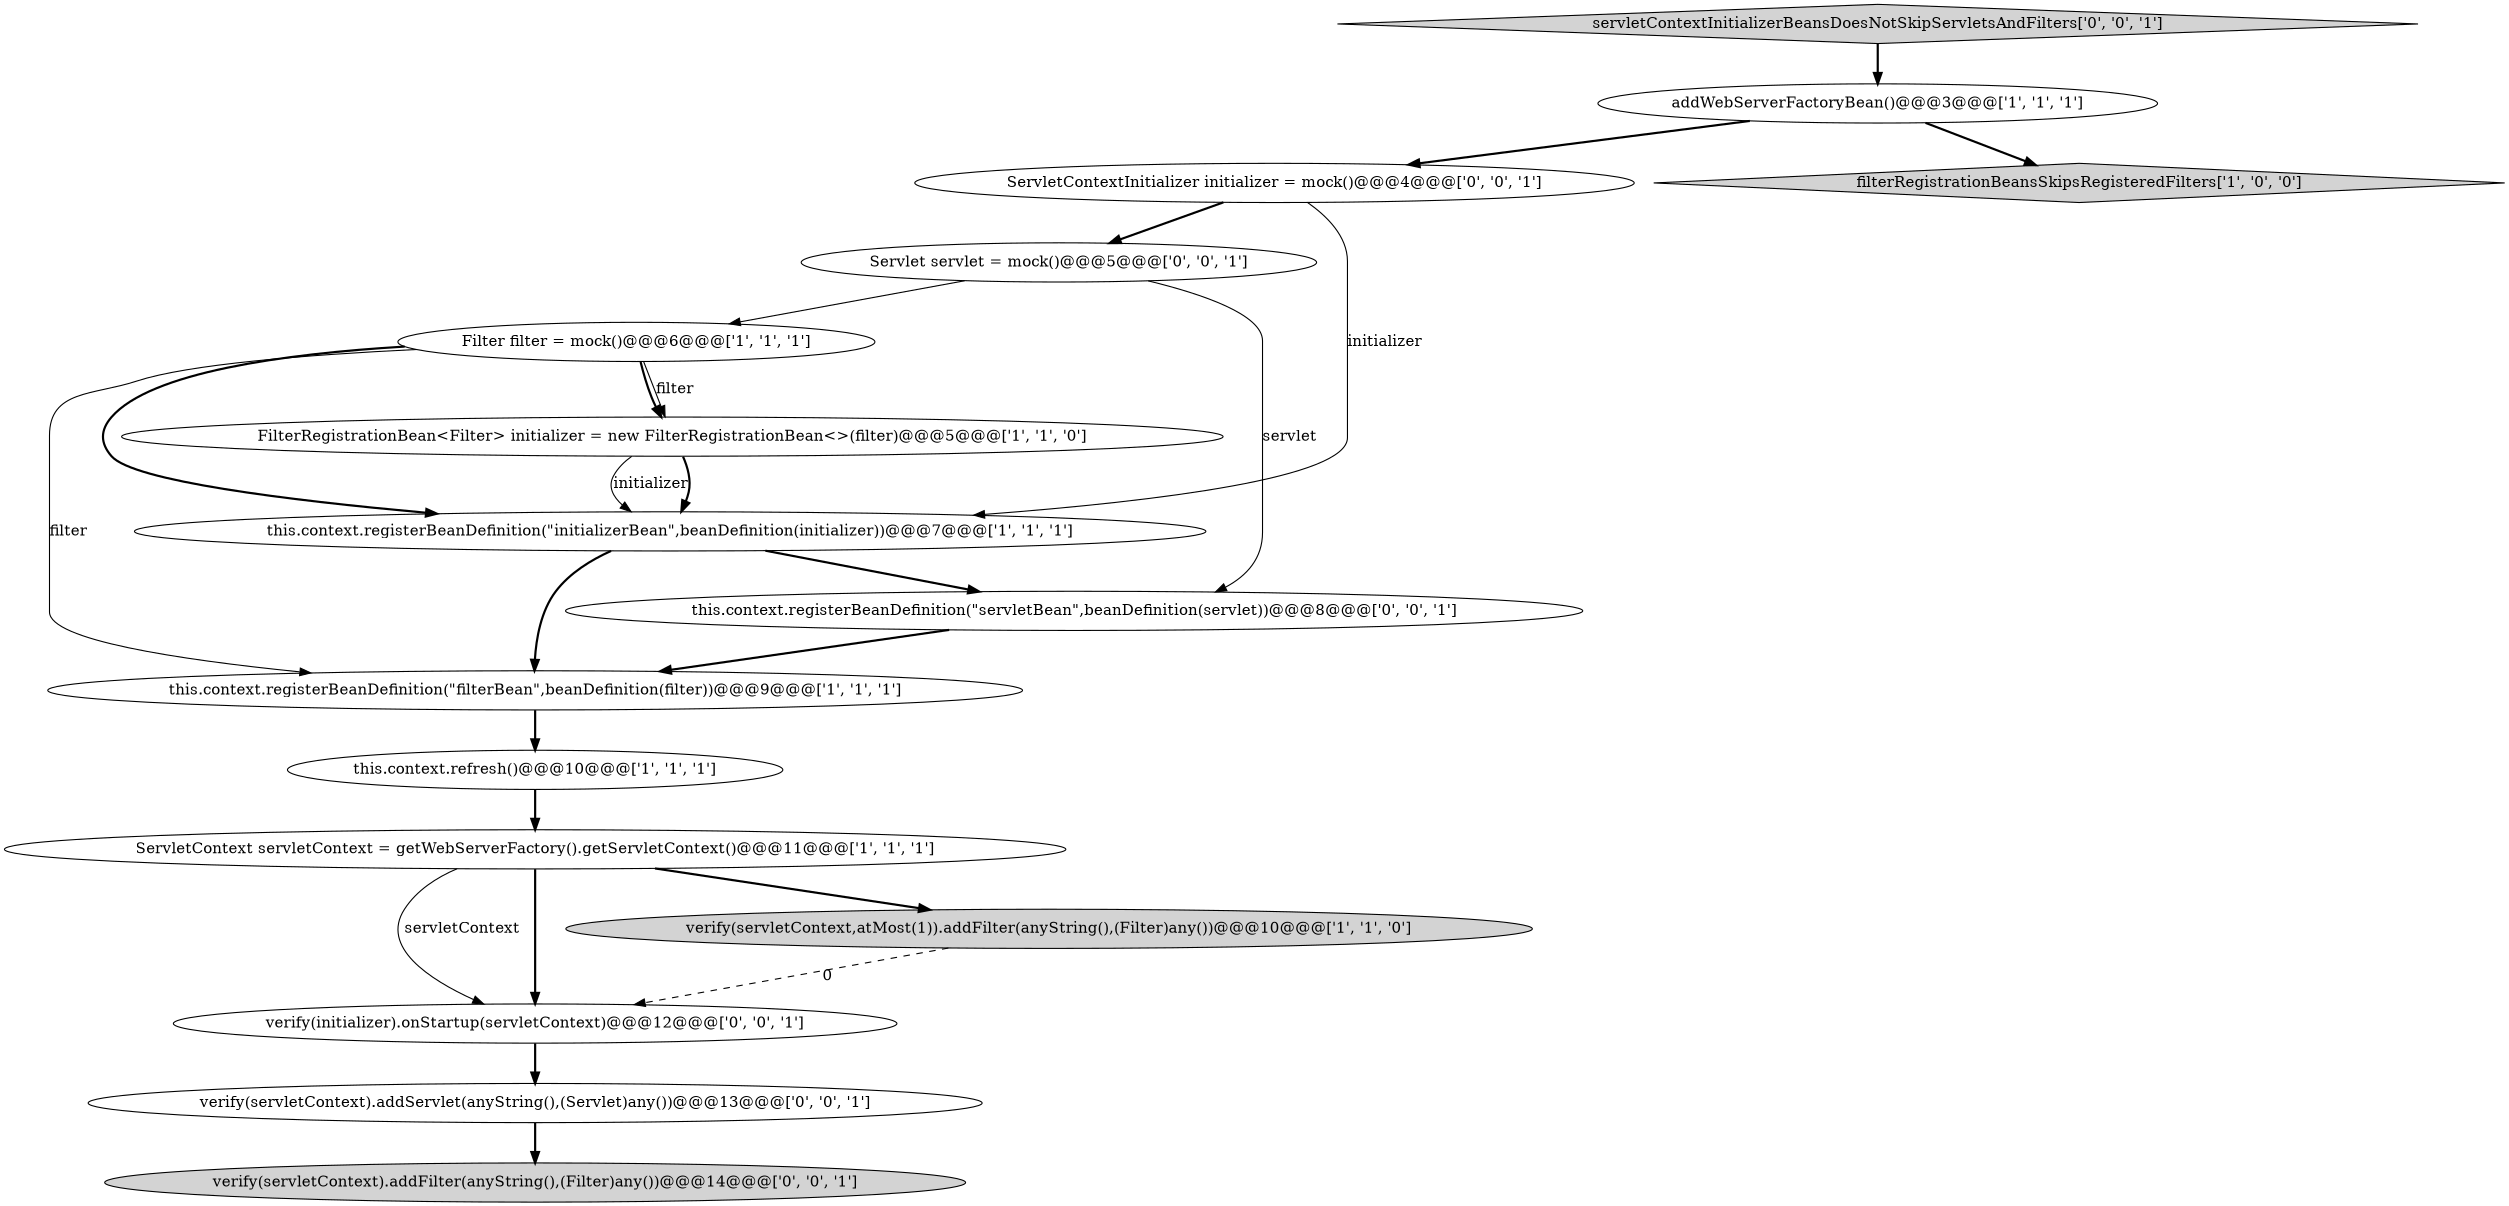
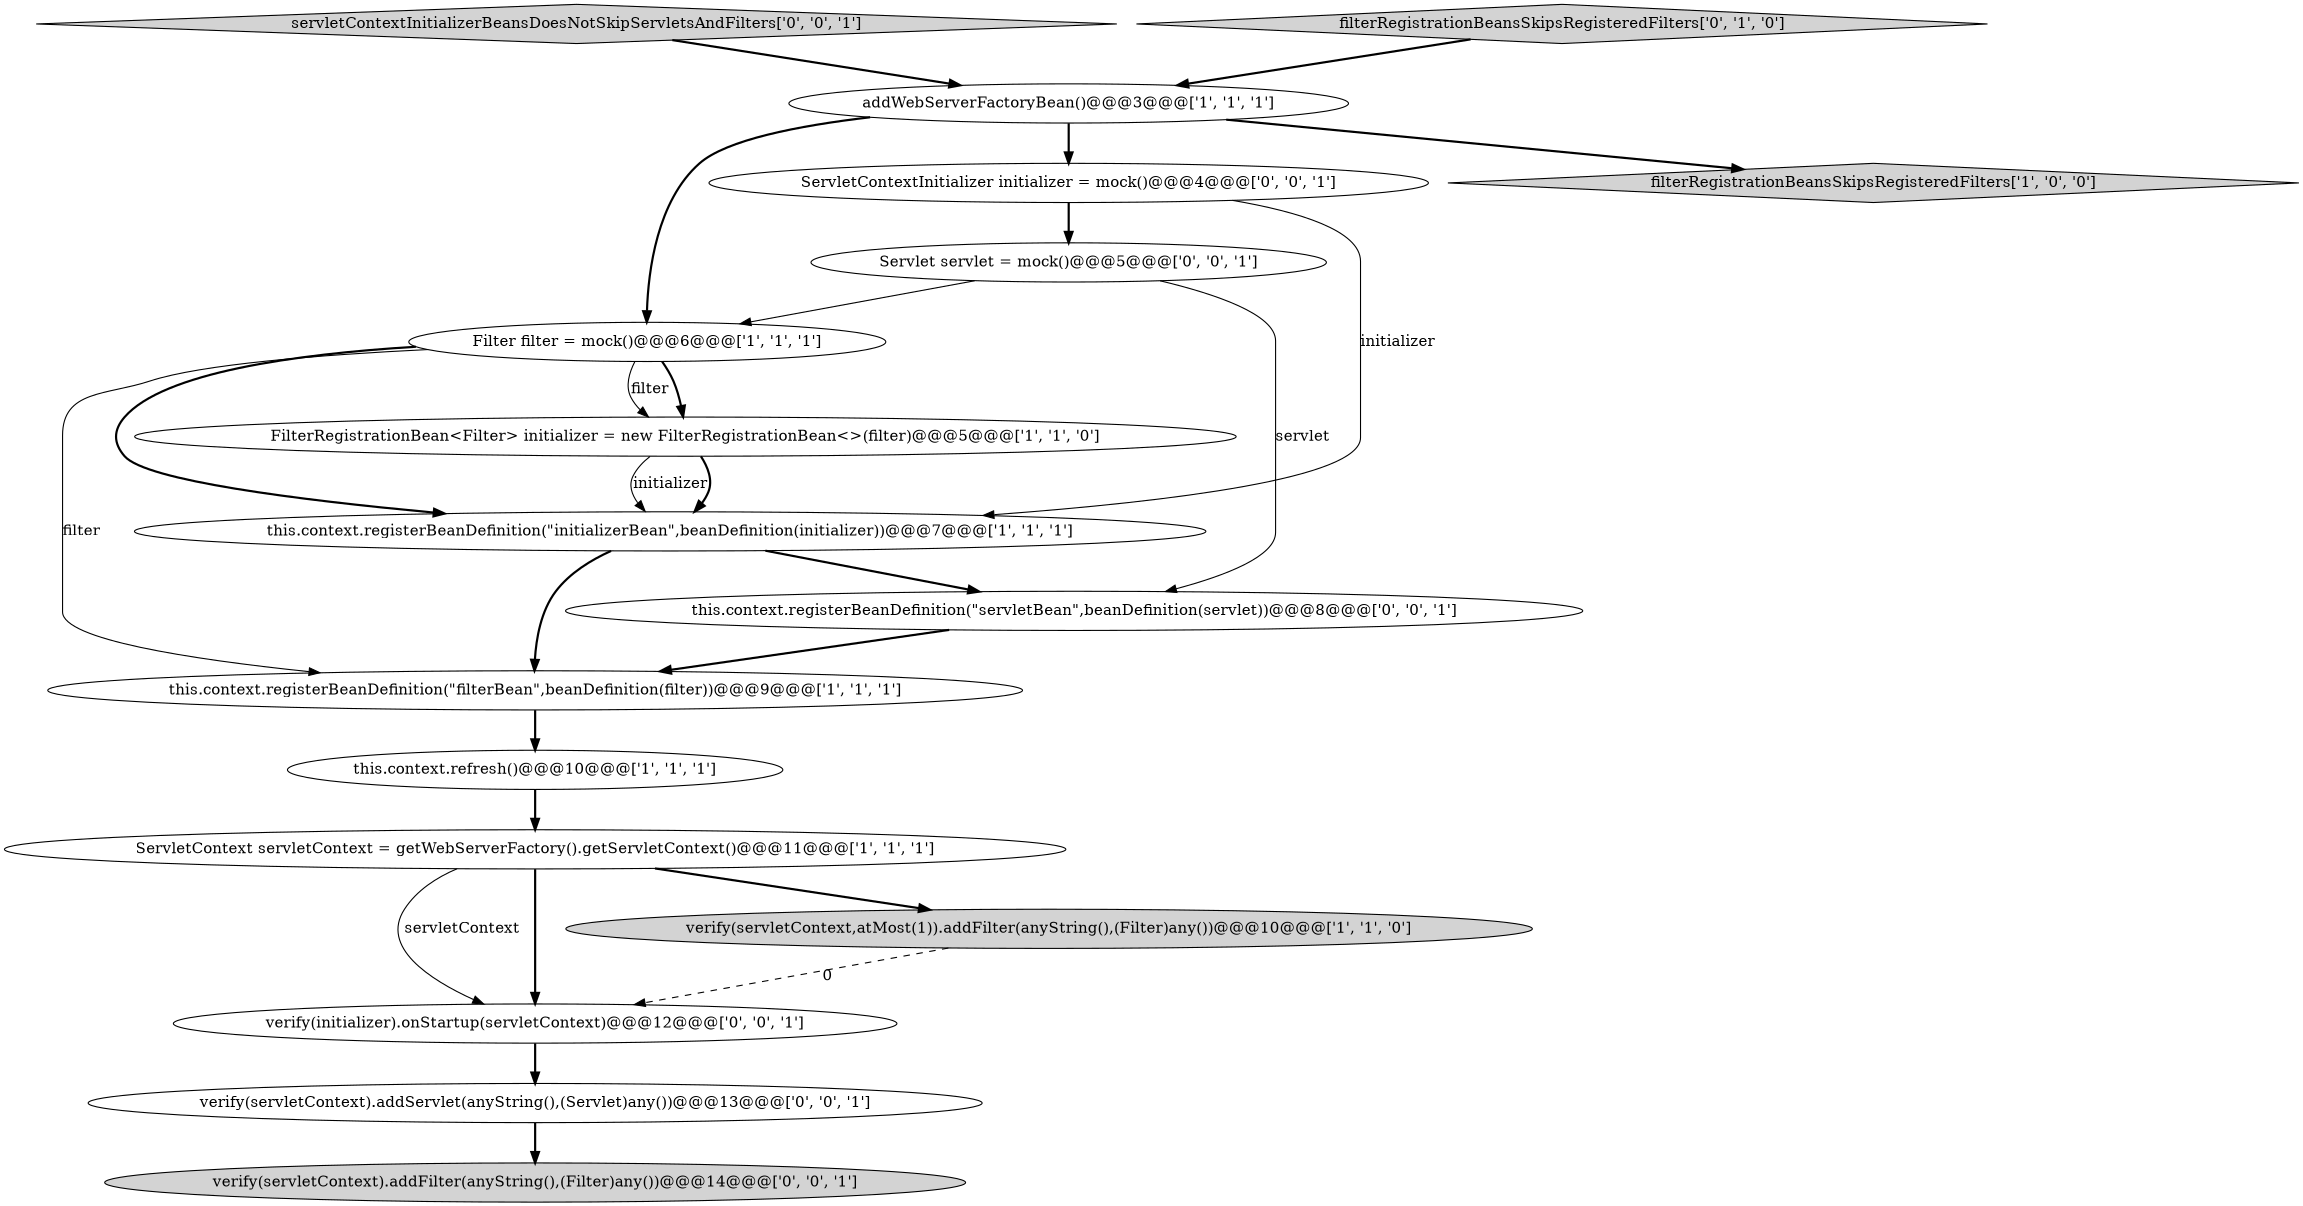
none -> (1562, 24)
none -> (707, 158)
